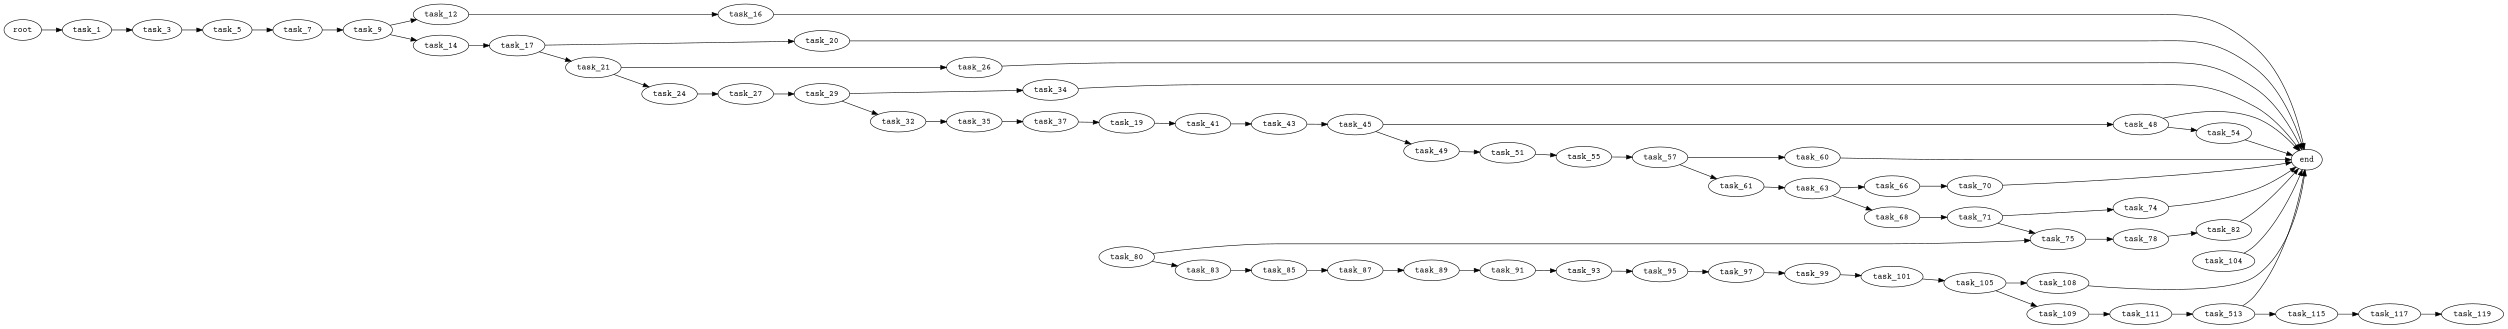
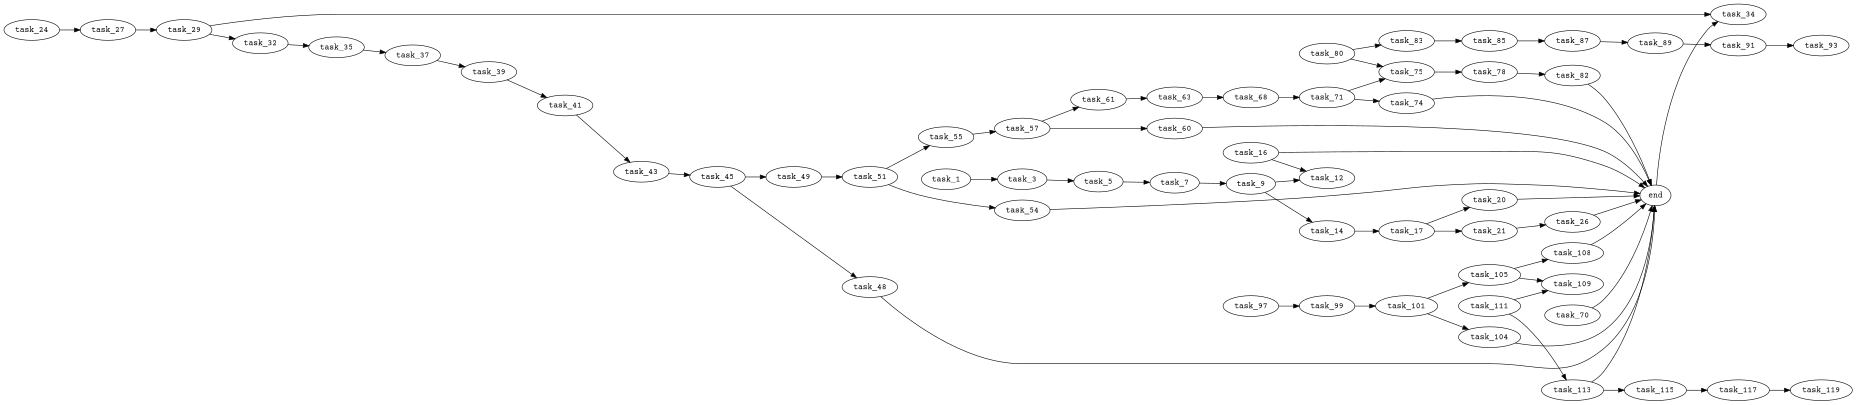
(590, 14) -> (1286, 164)
(23, 30) -> none
(629, 80) -> none
(1697, 85) -> (1672, 100)
(1127, 123) -> (489, 72)
(2179, 129) -> (938, 199)
(1892, 186) -> none
(1660, 271) -> none
(2096, 314) -> (1528, 296)
(2224, 314) -> (1573, 390)
none -> (1445, 321)
